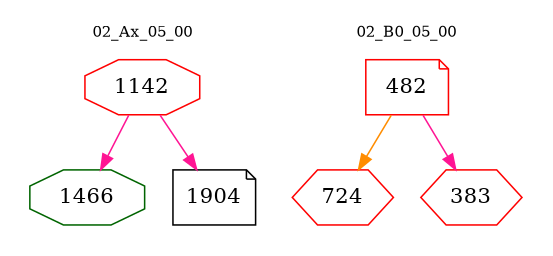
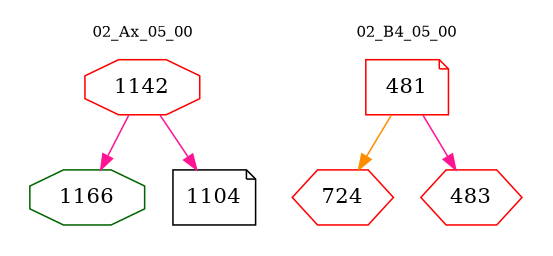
(407, 33) -> (407, 33)
(407, 87) -> (407, 87)
(87, 197) -> (87, 197)
(214, 197) -> (214, 197)
(471, 197) -> (471, 197)
